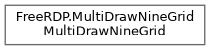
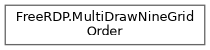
(105, 25) -> (105, 25)
